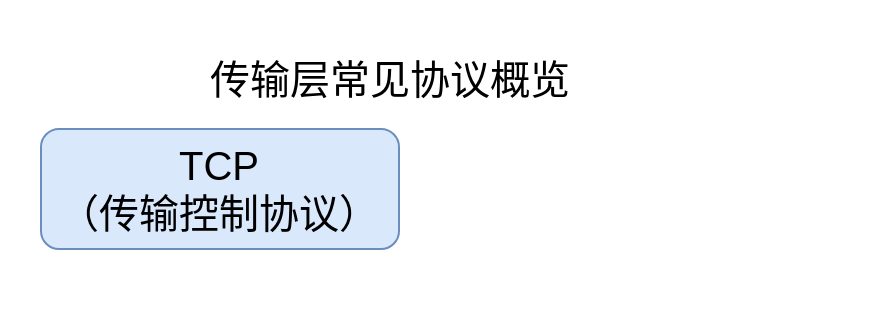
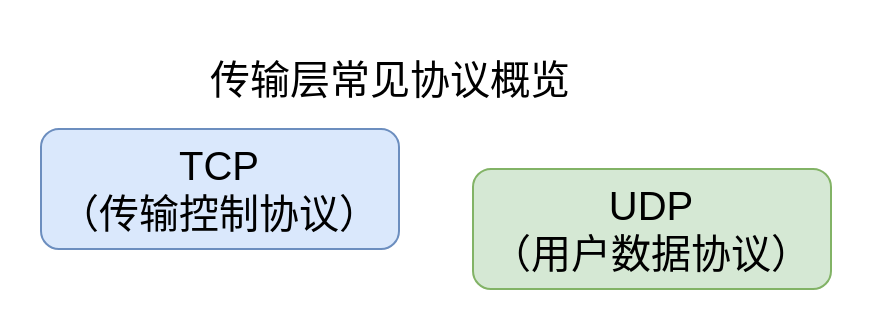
none -> (652, 229)
